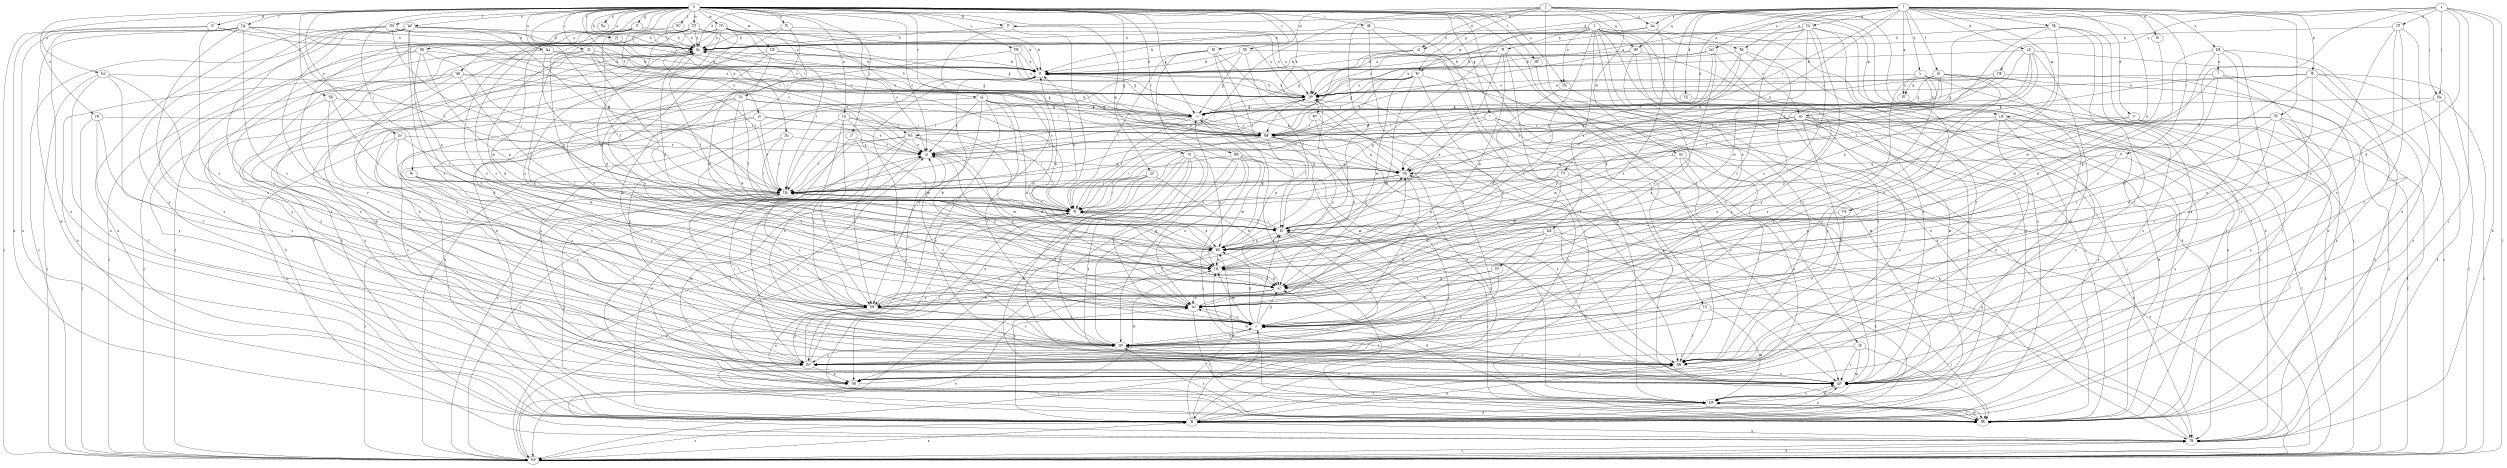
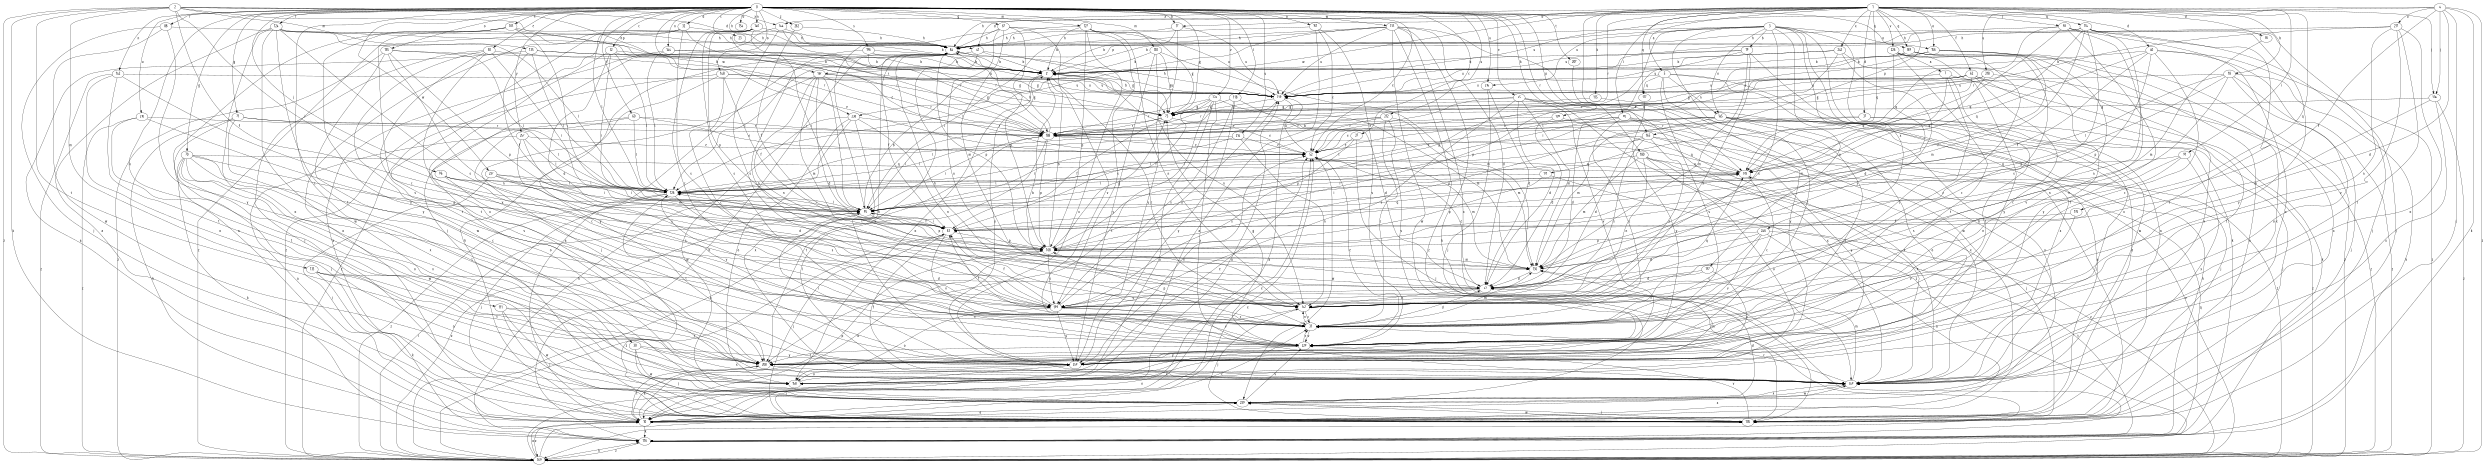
none -> (1725, 102)
(1537, 165) -> none
